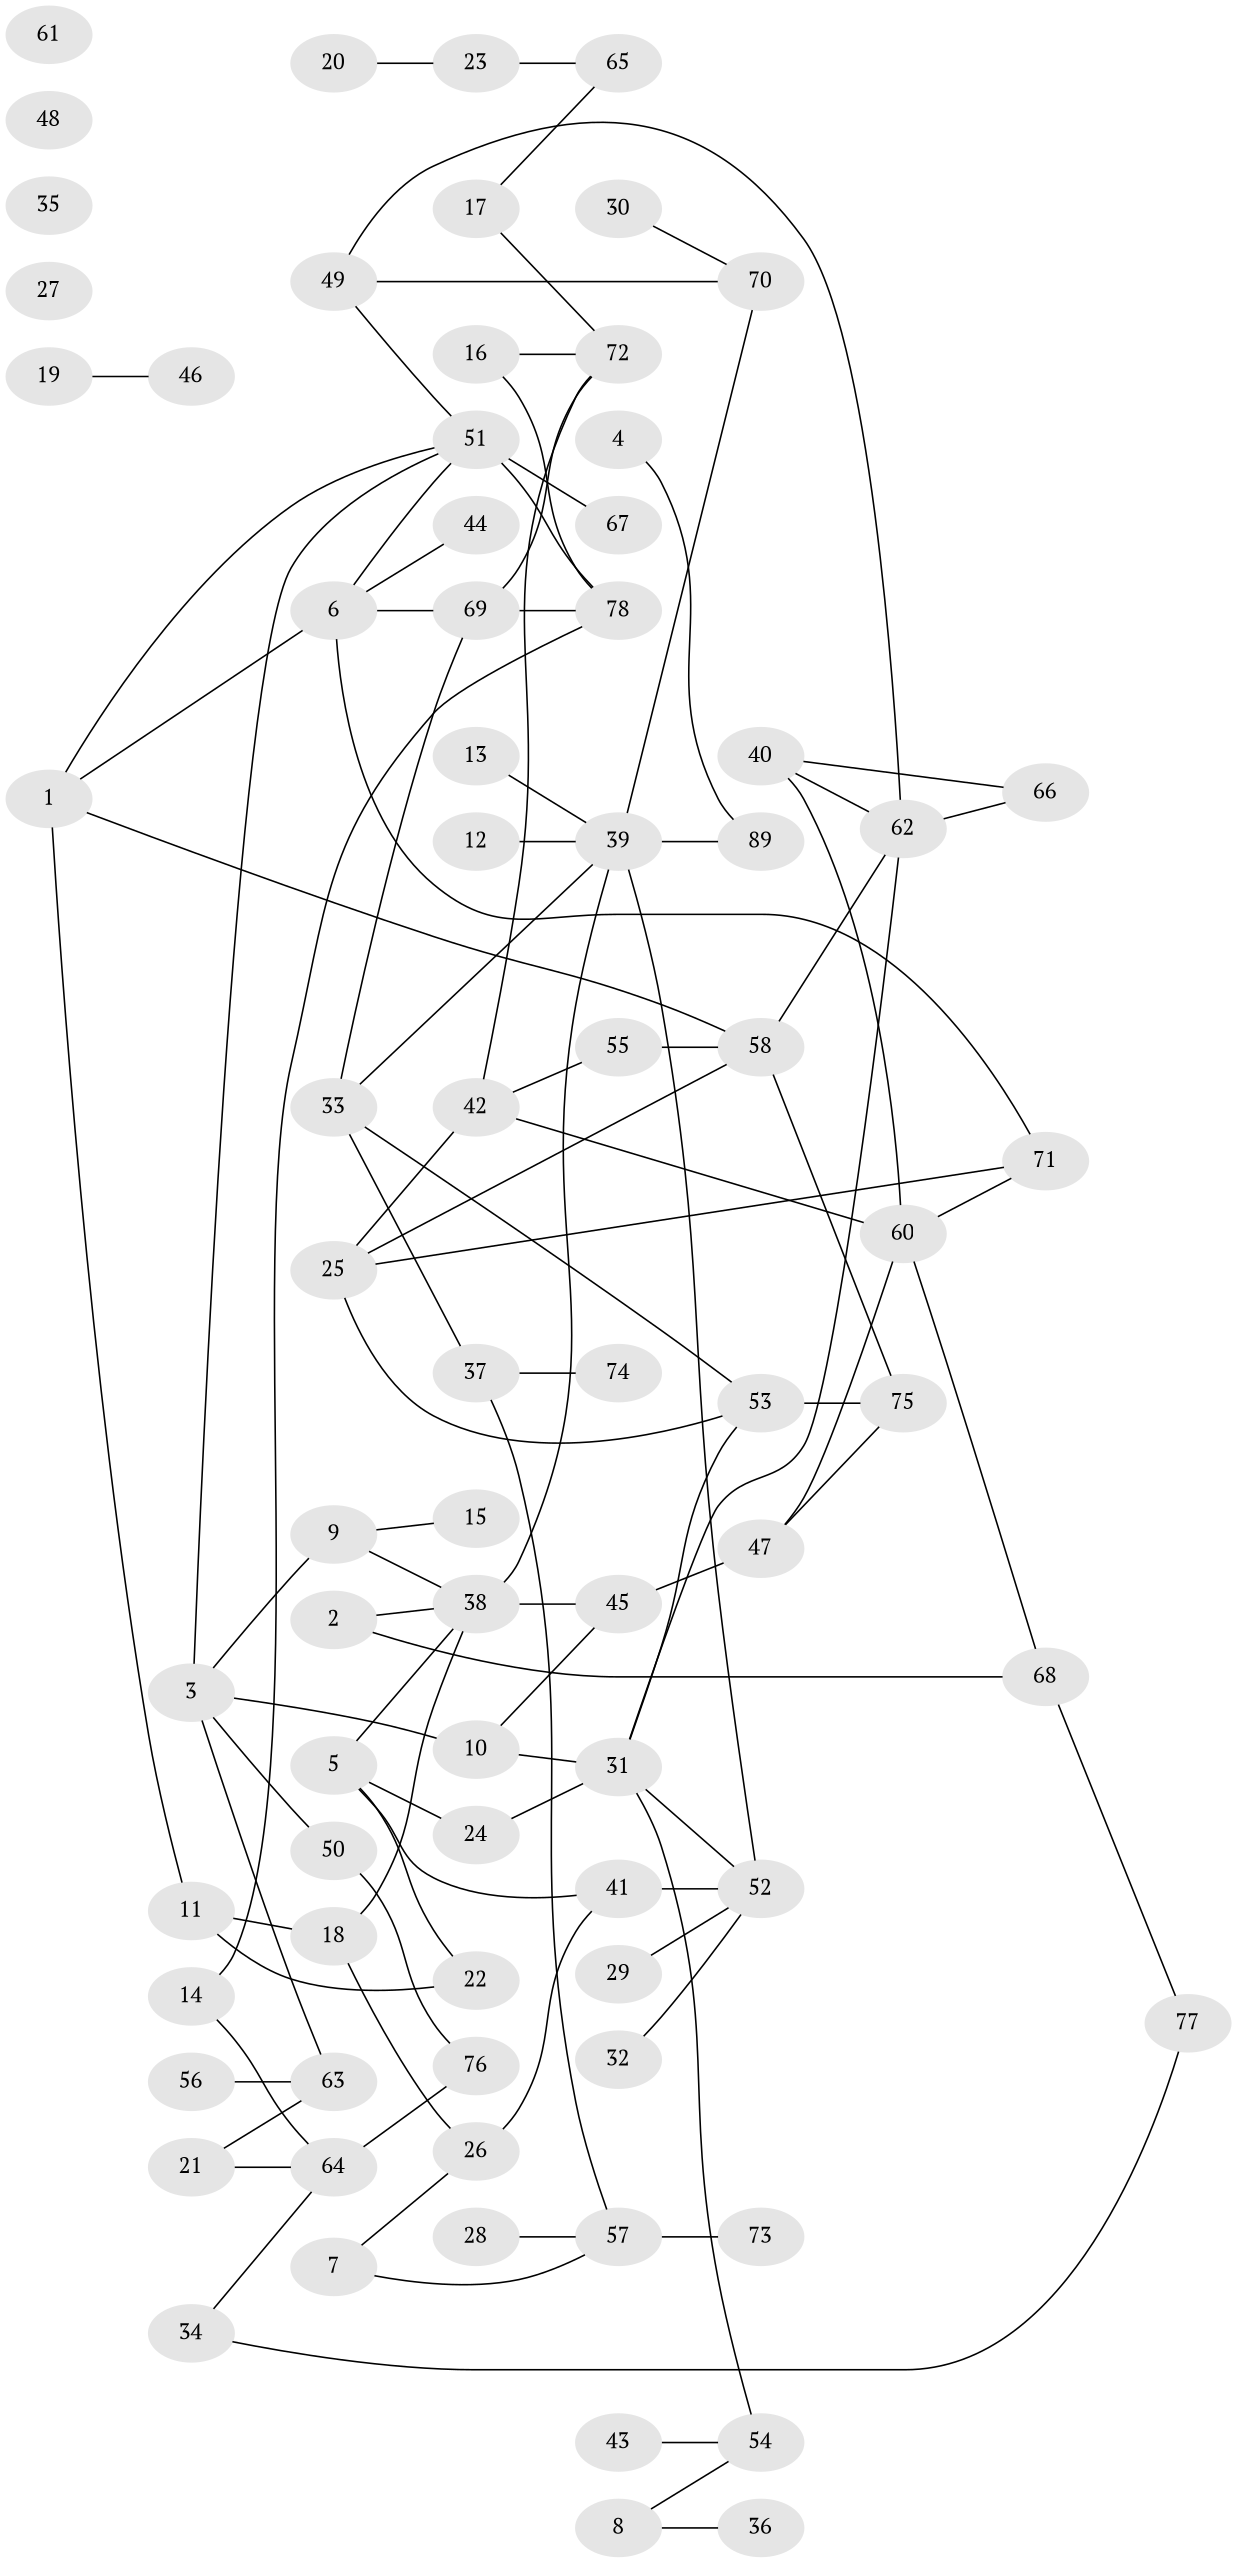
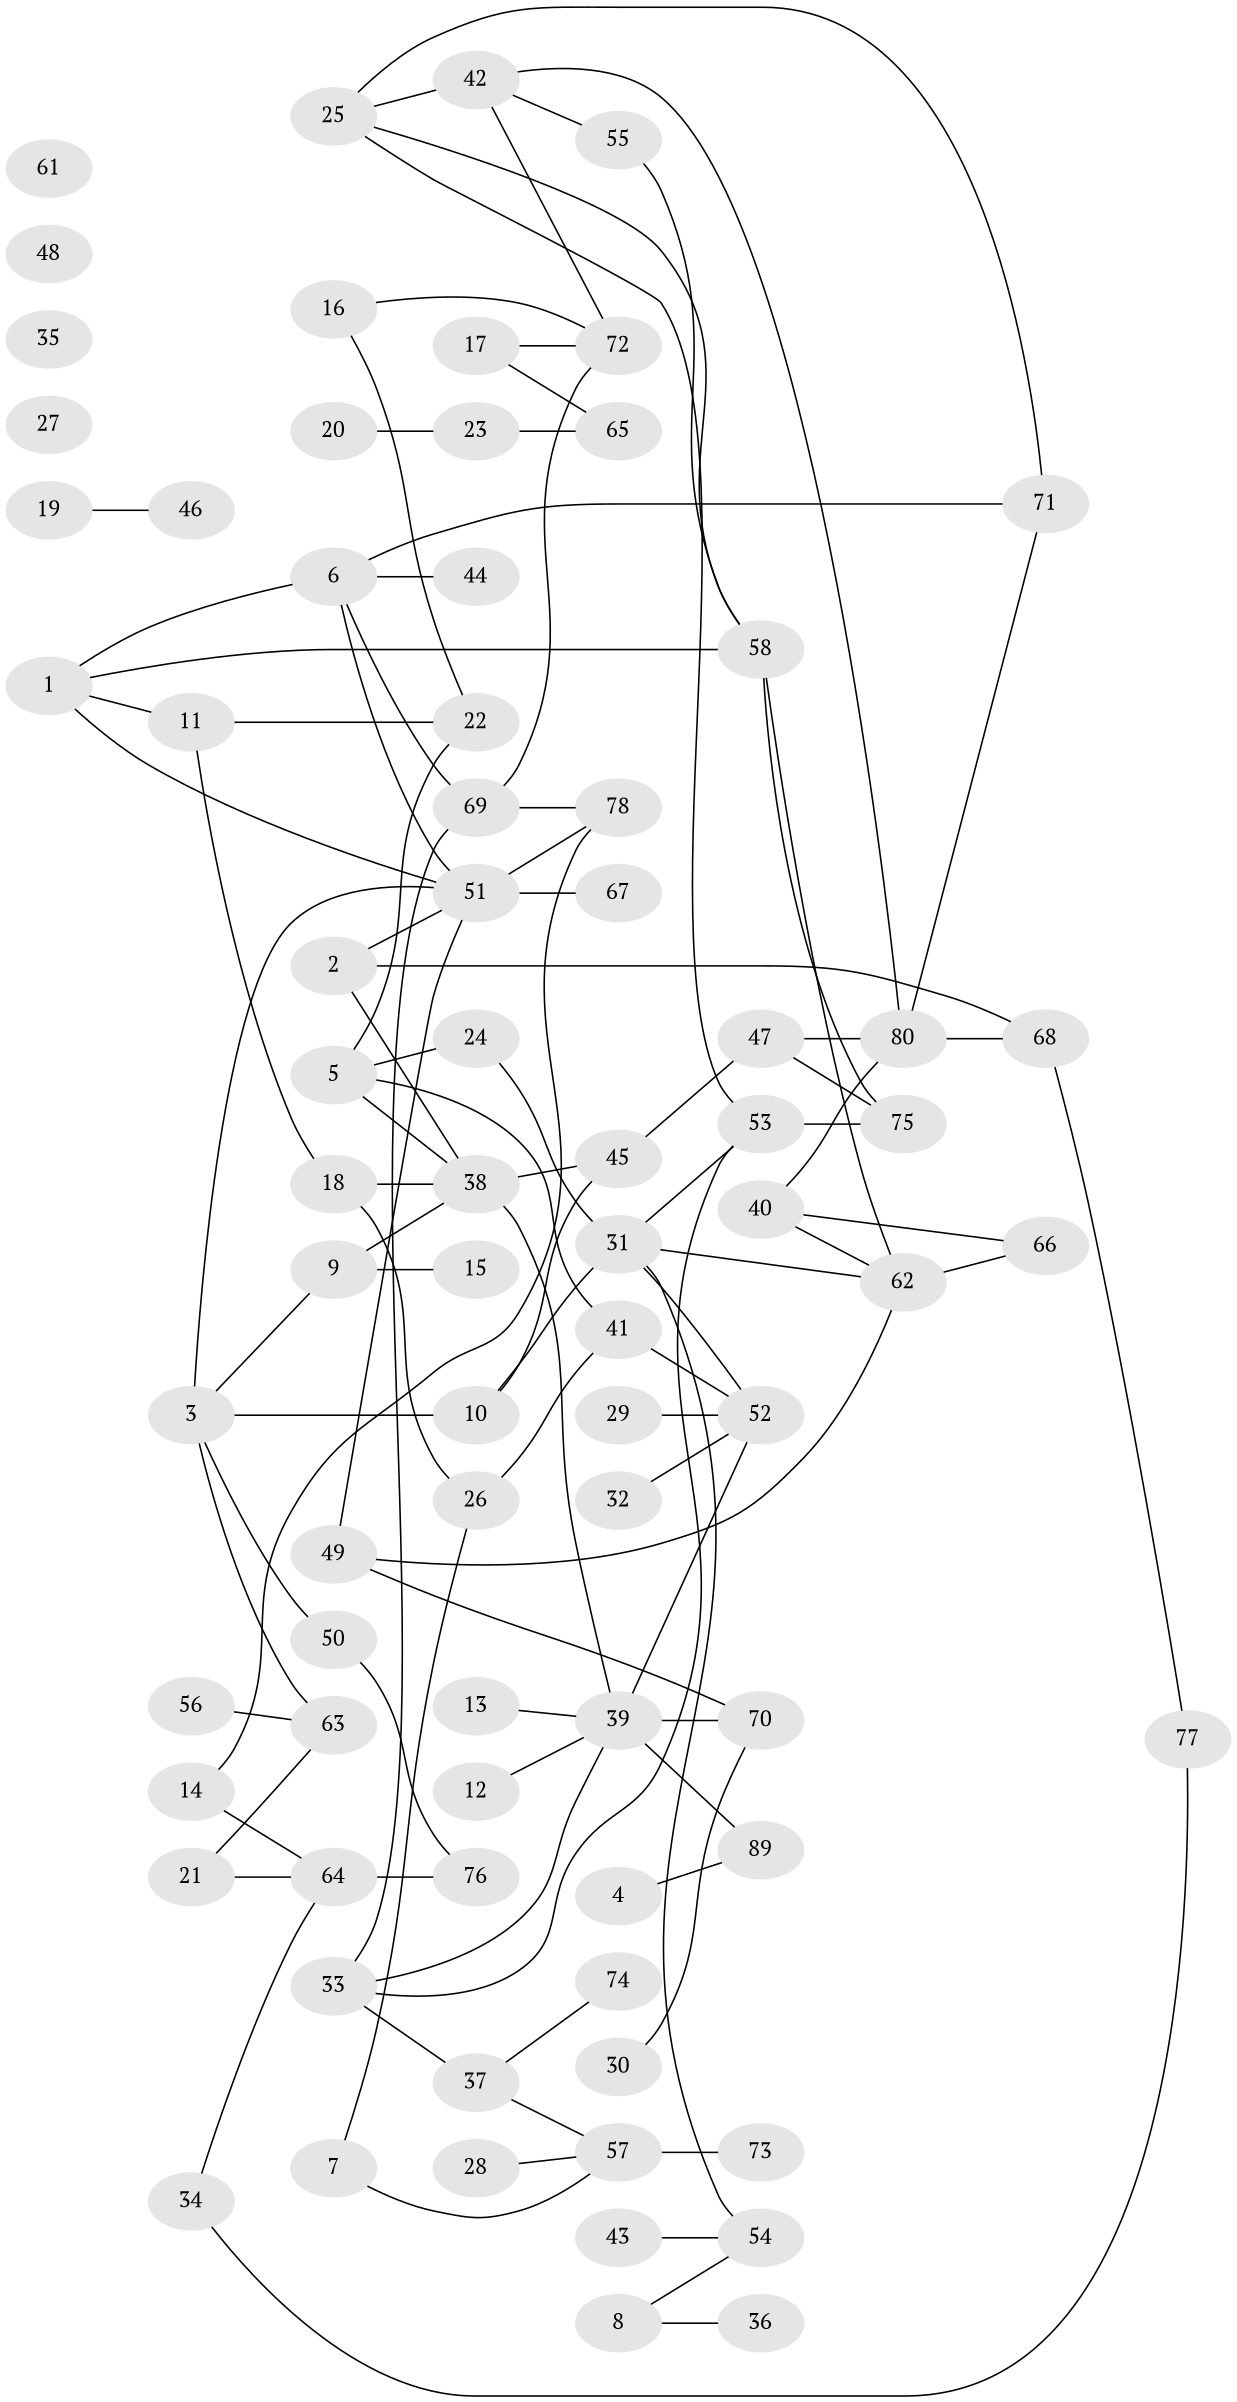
(542, 454) -> (409, 515)
none -> (405, 929)
(903, 1234) -> (903, 1039)
